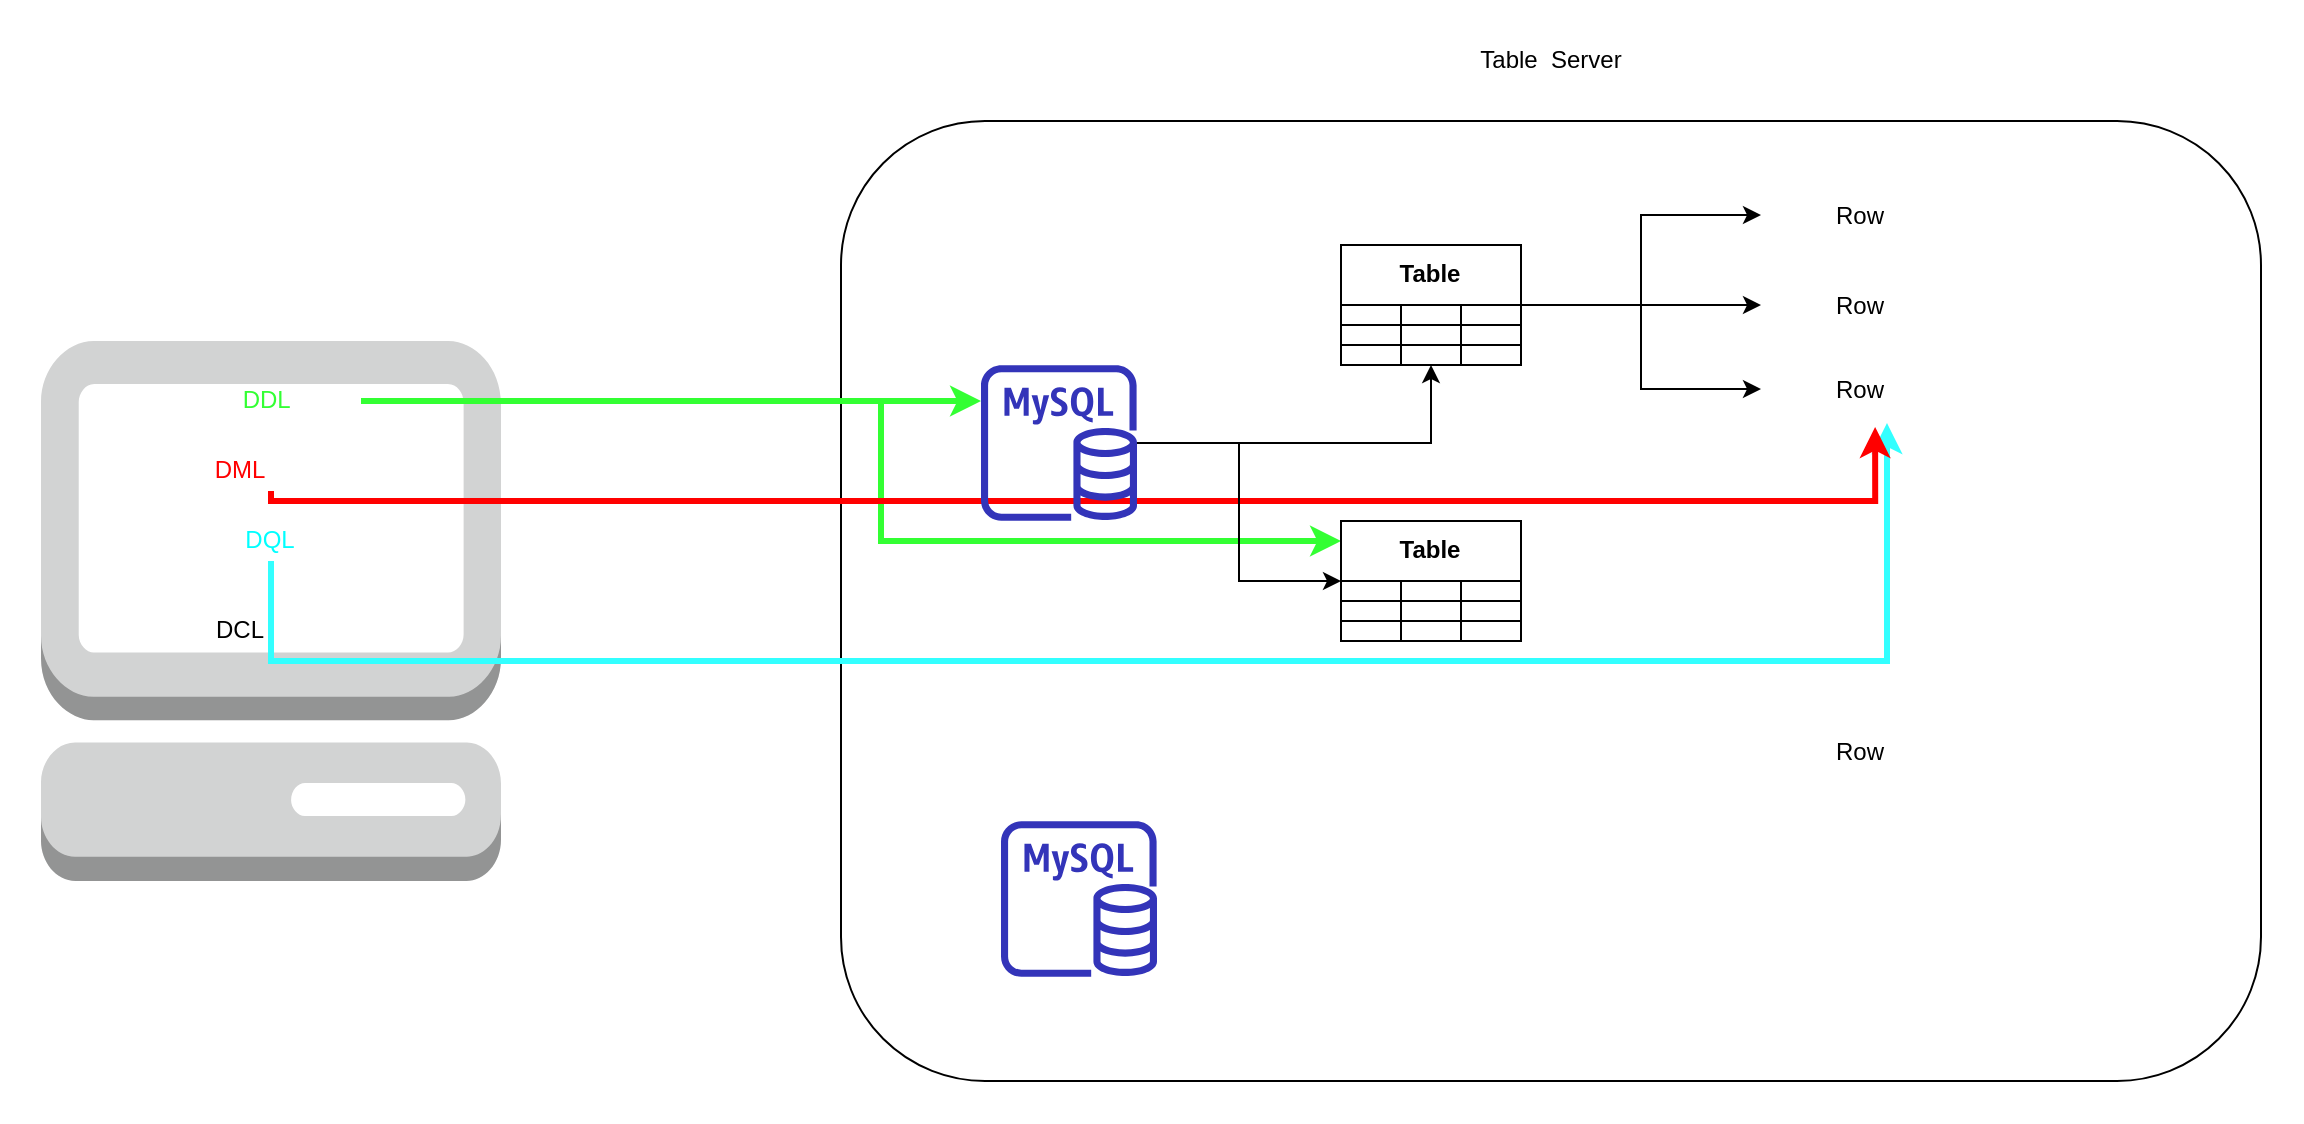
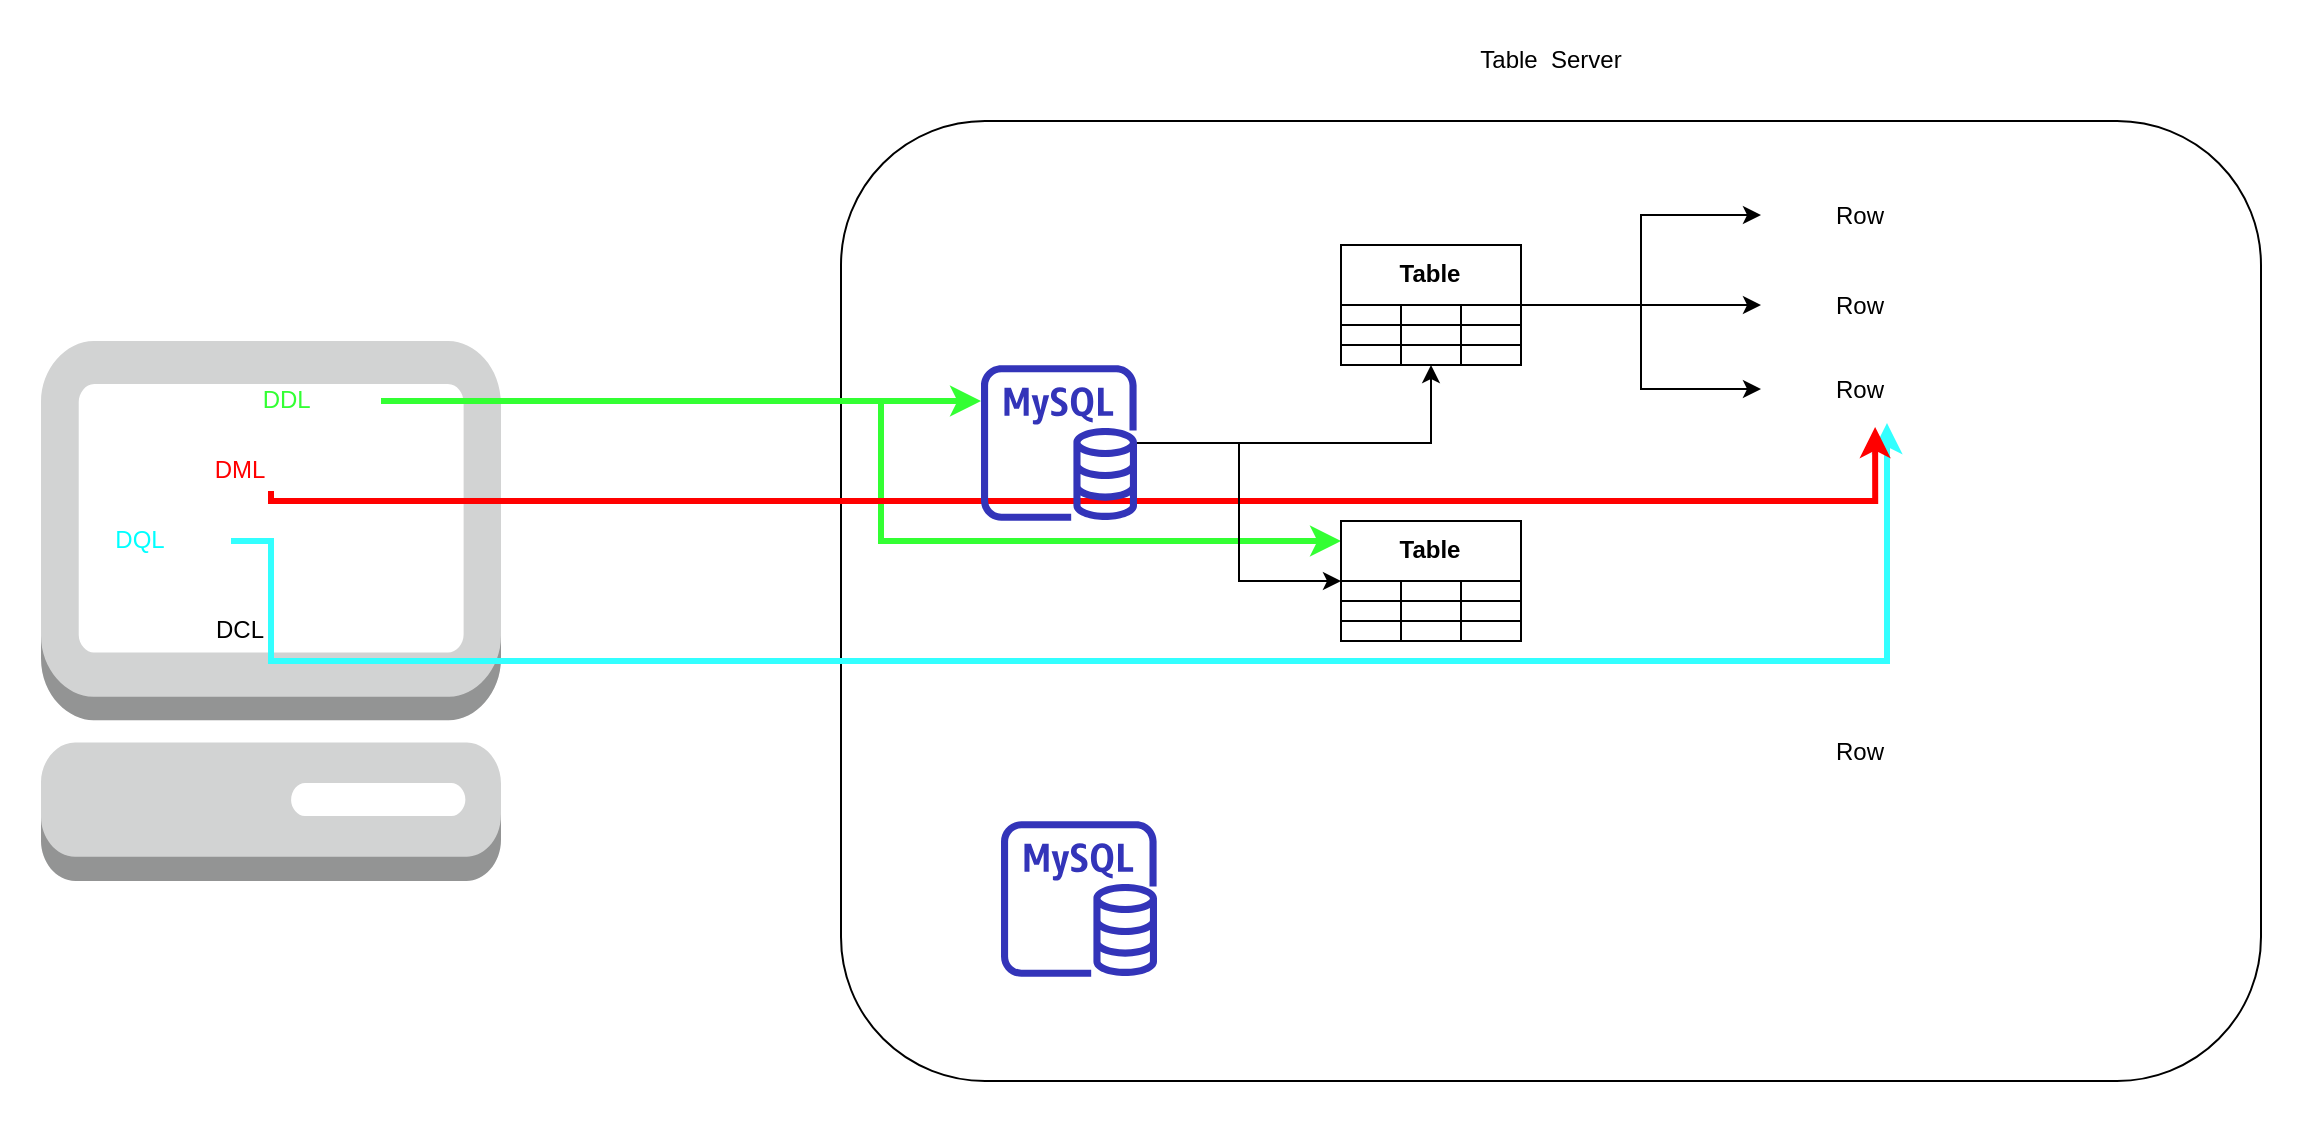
(271, 401) -> (291, 401)
(271, 541) -> (141, 541)
